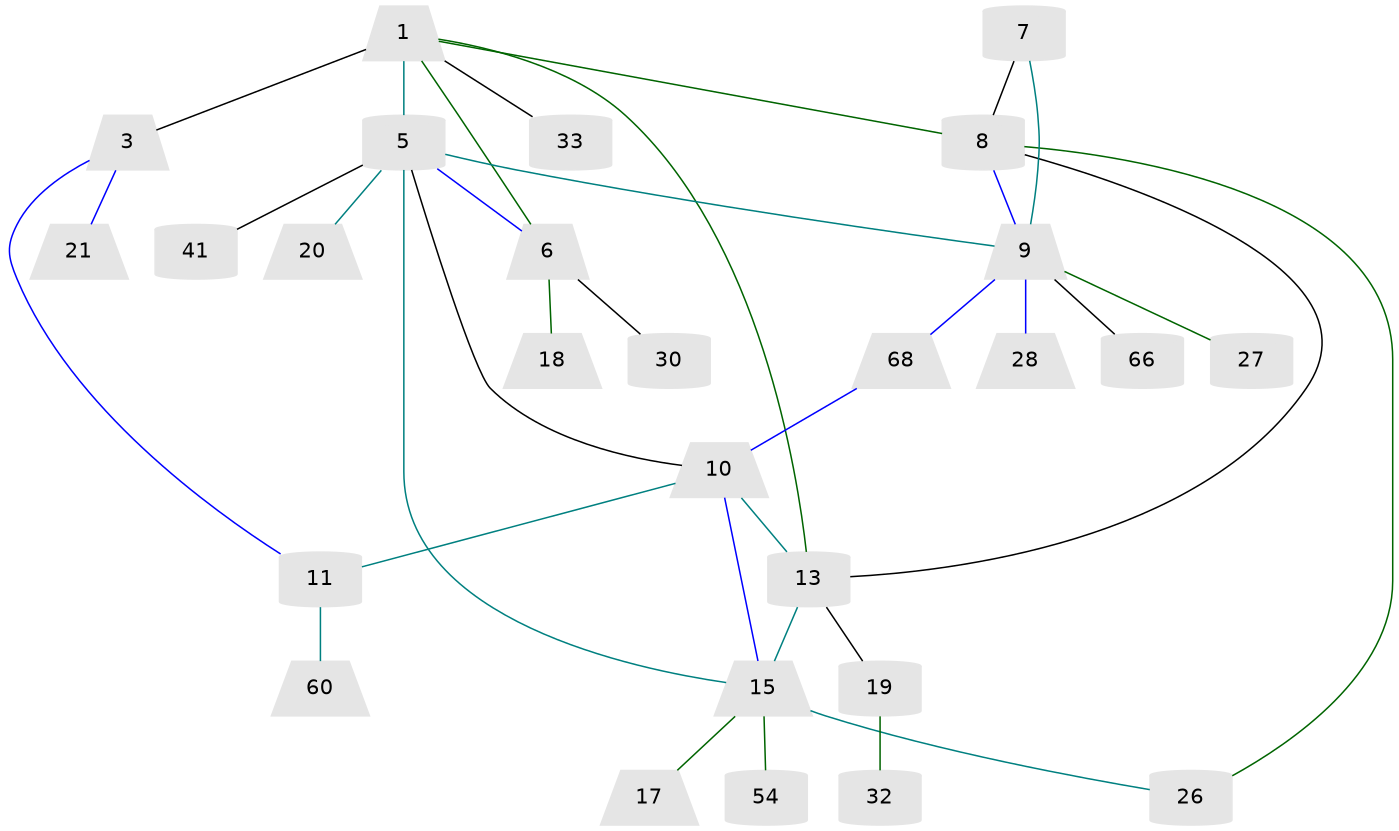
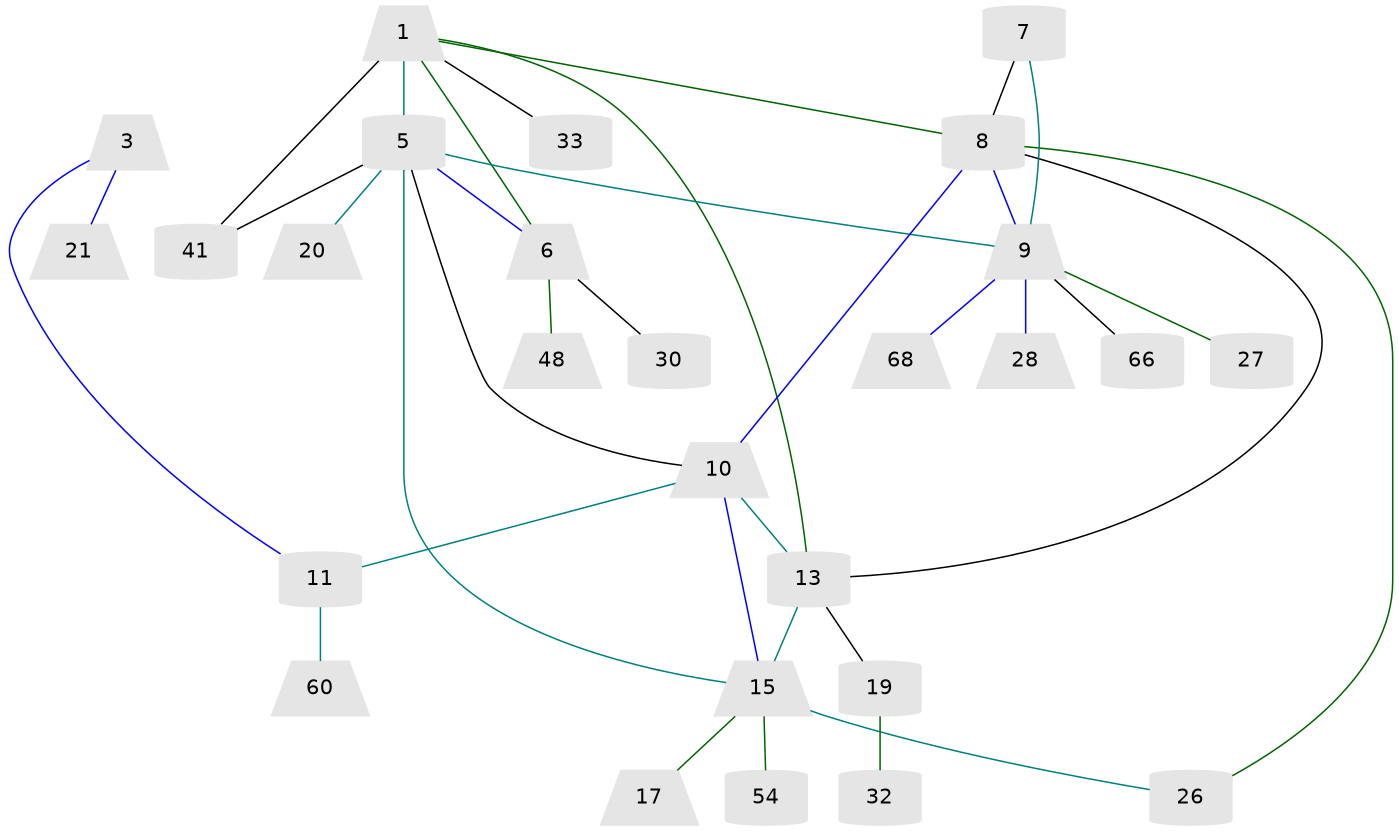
(261, 90) -> (300, 143)
(552, 361) -> (552, 361)
(804, 419) -> (851, 306)
